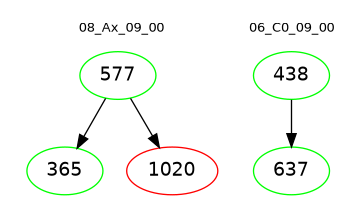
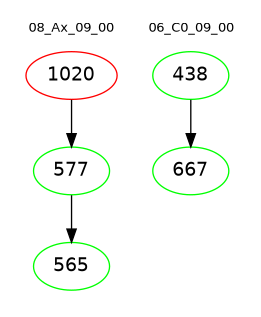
(142, 117) -> (72, 117)
(65, 171) -> (72, 266)
(292, 171) -> (191, 171)
